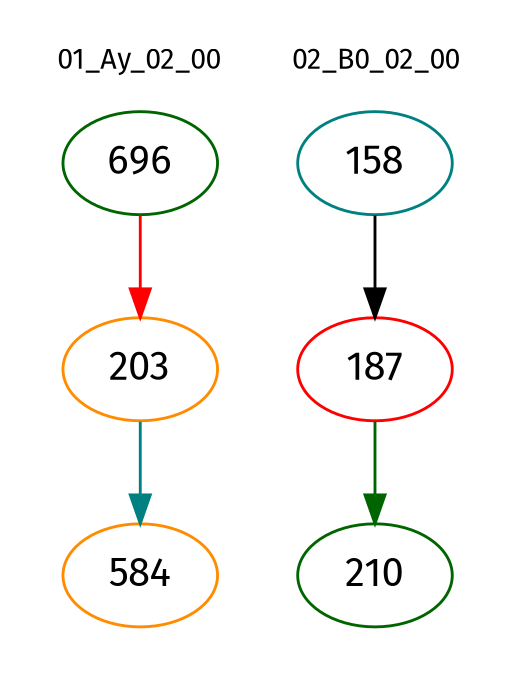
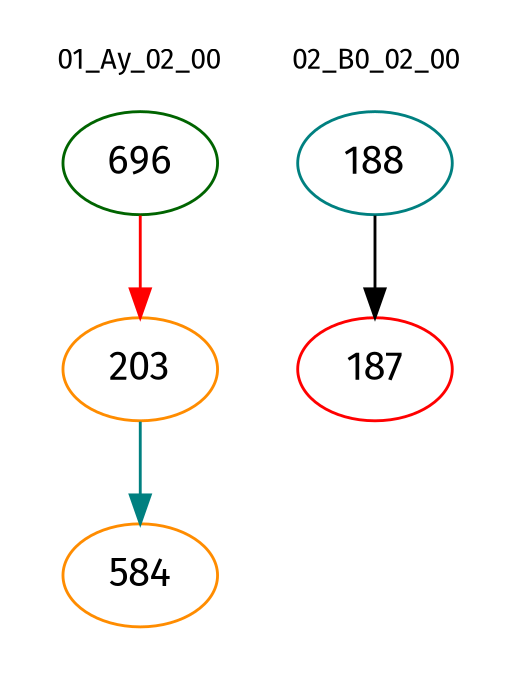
(375, 163) -> (375, 163)
(375, 575) -> none
